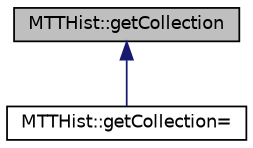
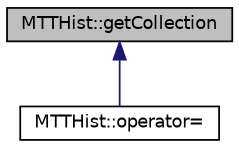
(127, 123) -> (120, 123)
